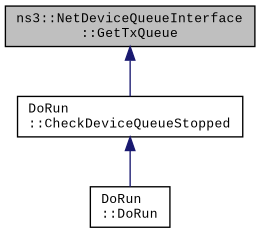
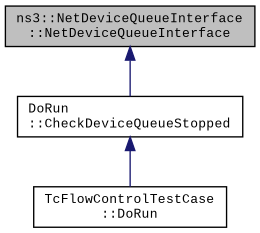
(130, 26) -> (130, 26)
(130, 207) -> (130, 207)
